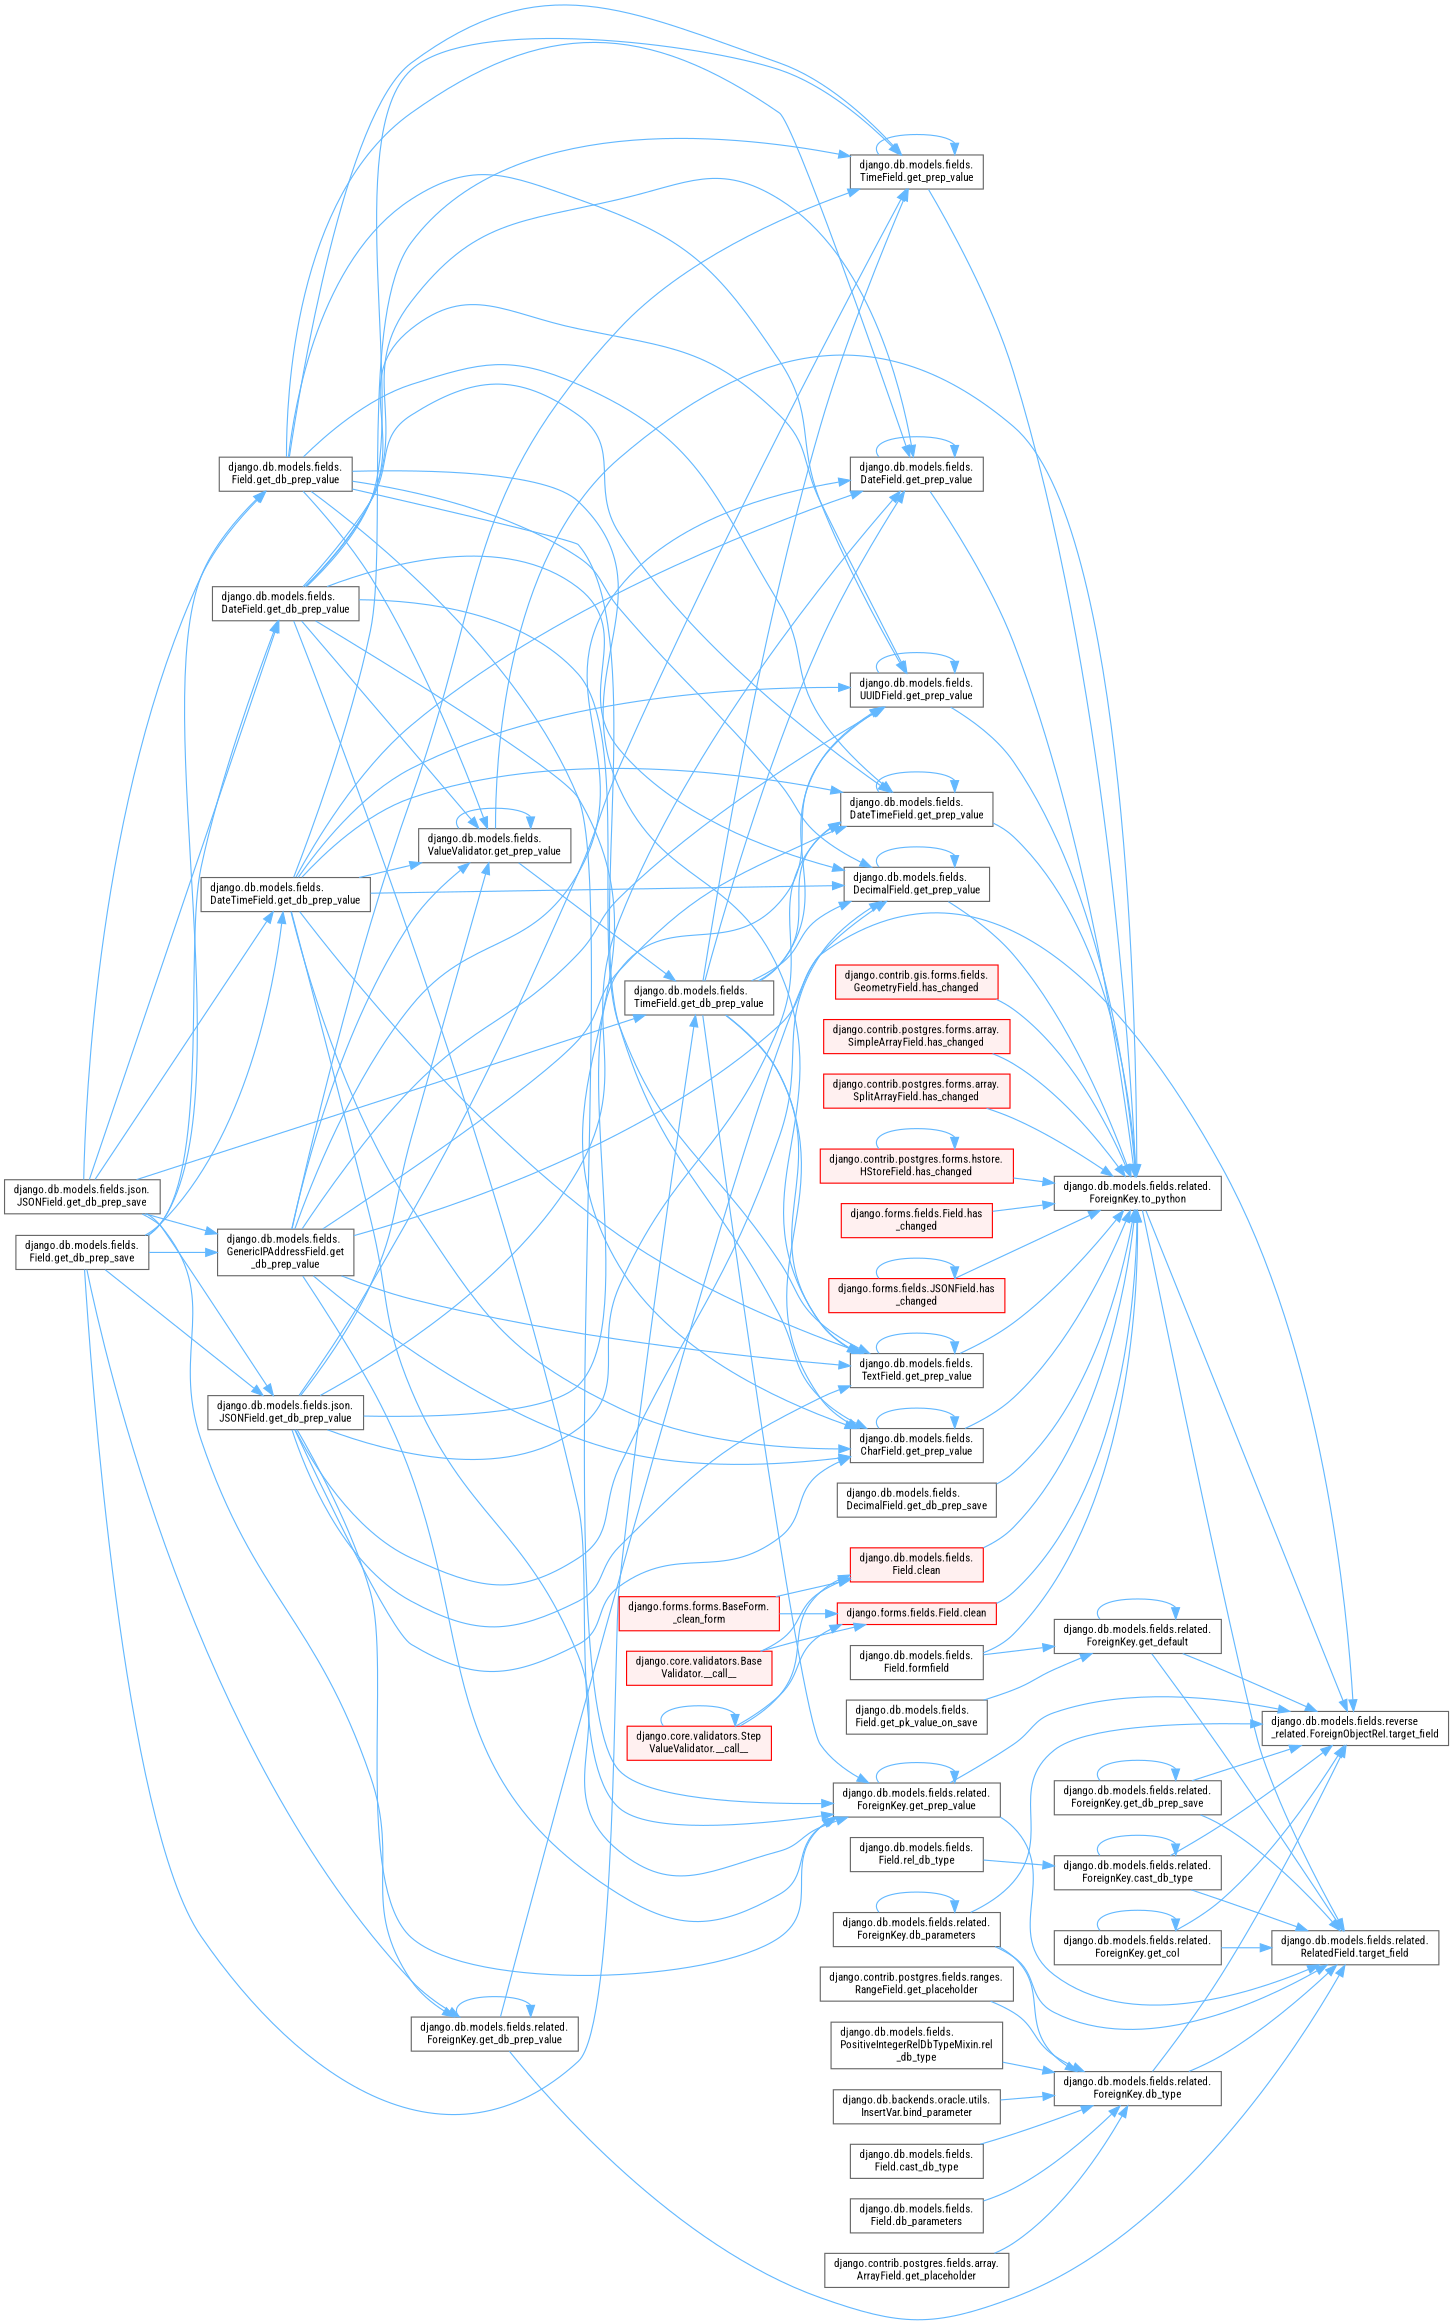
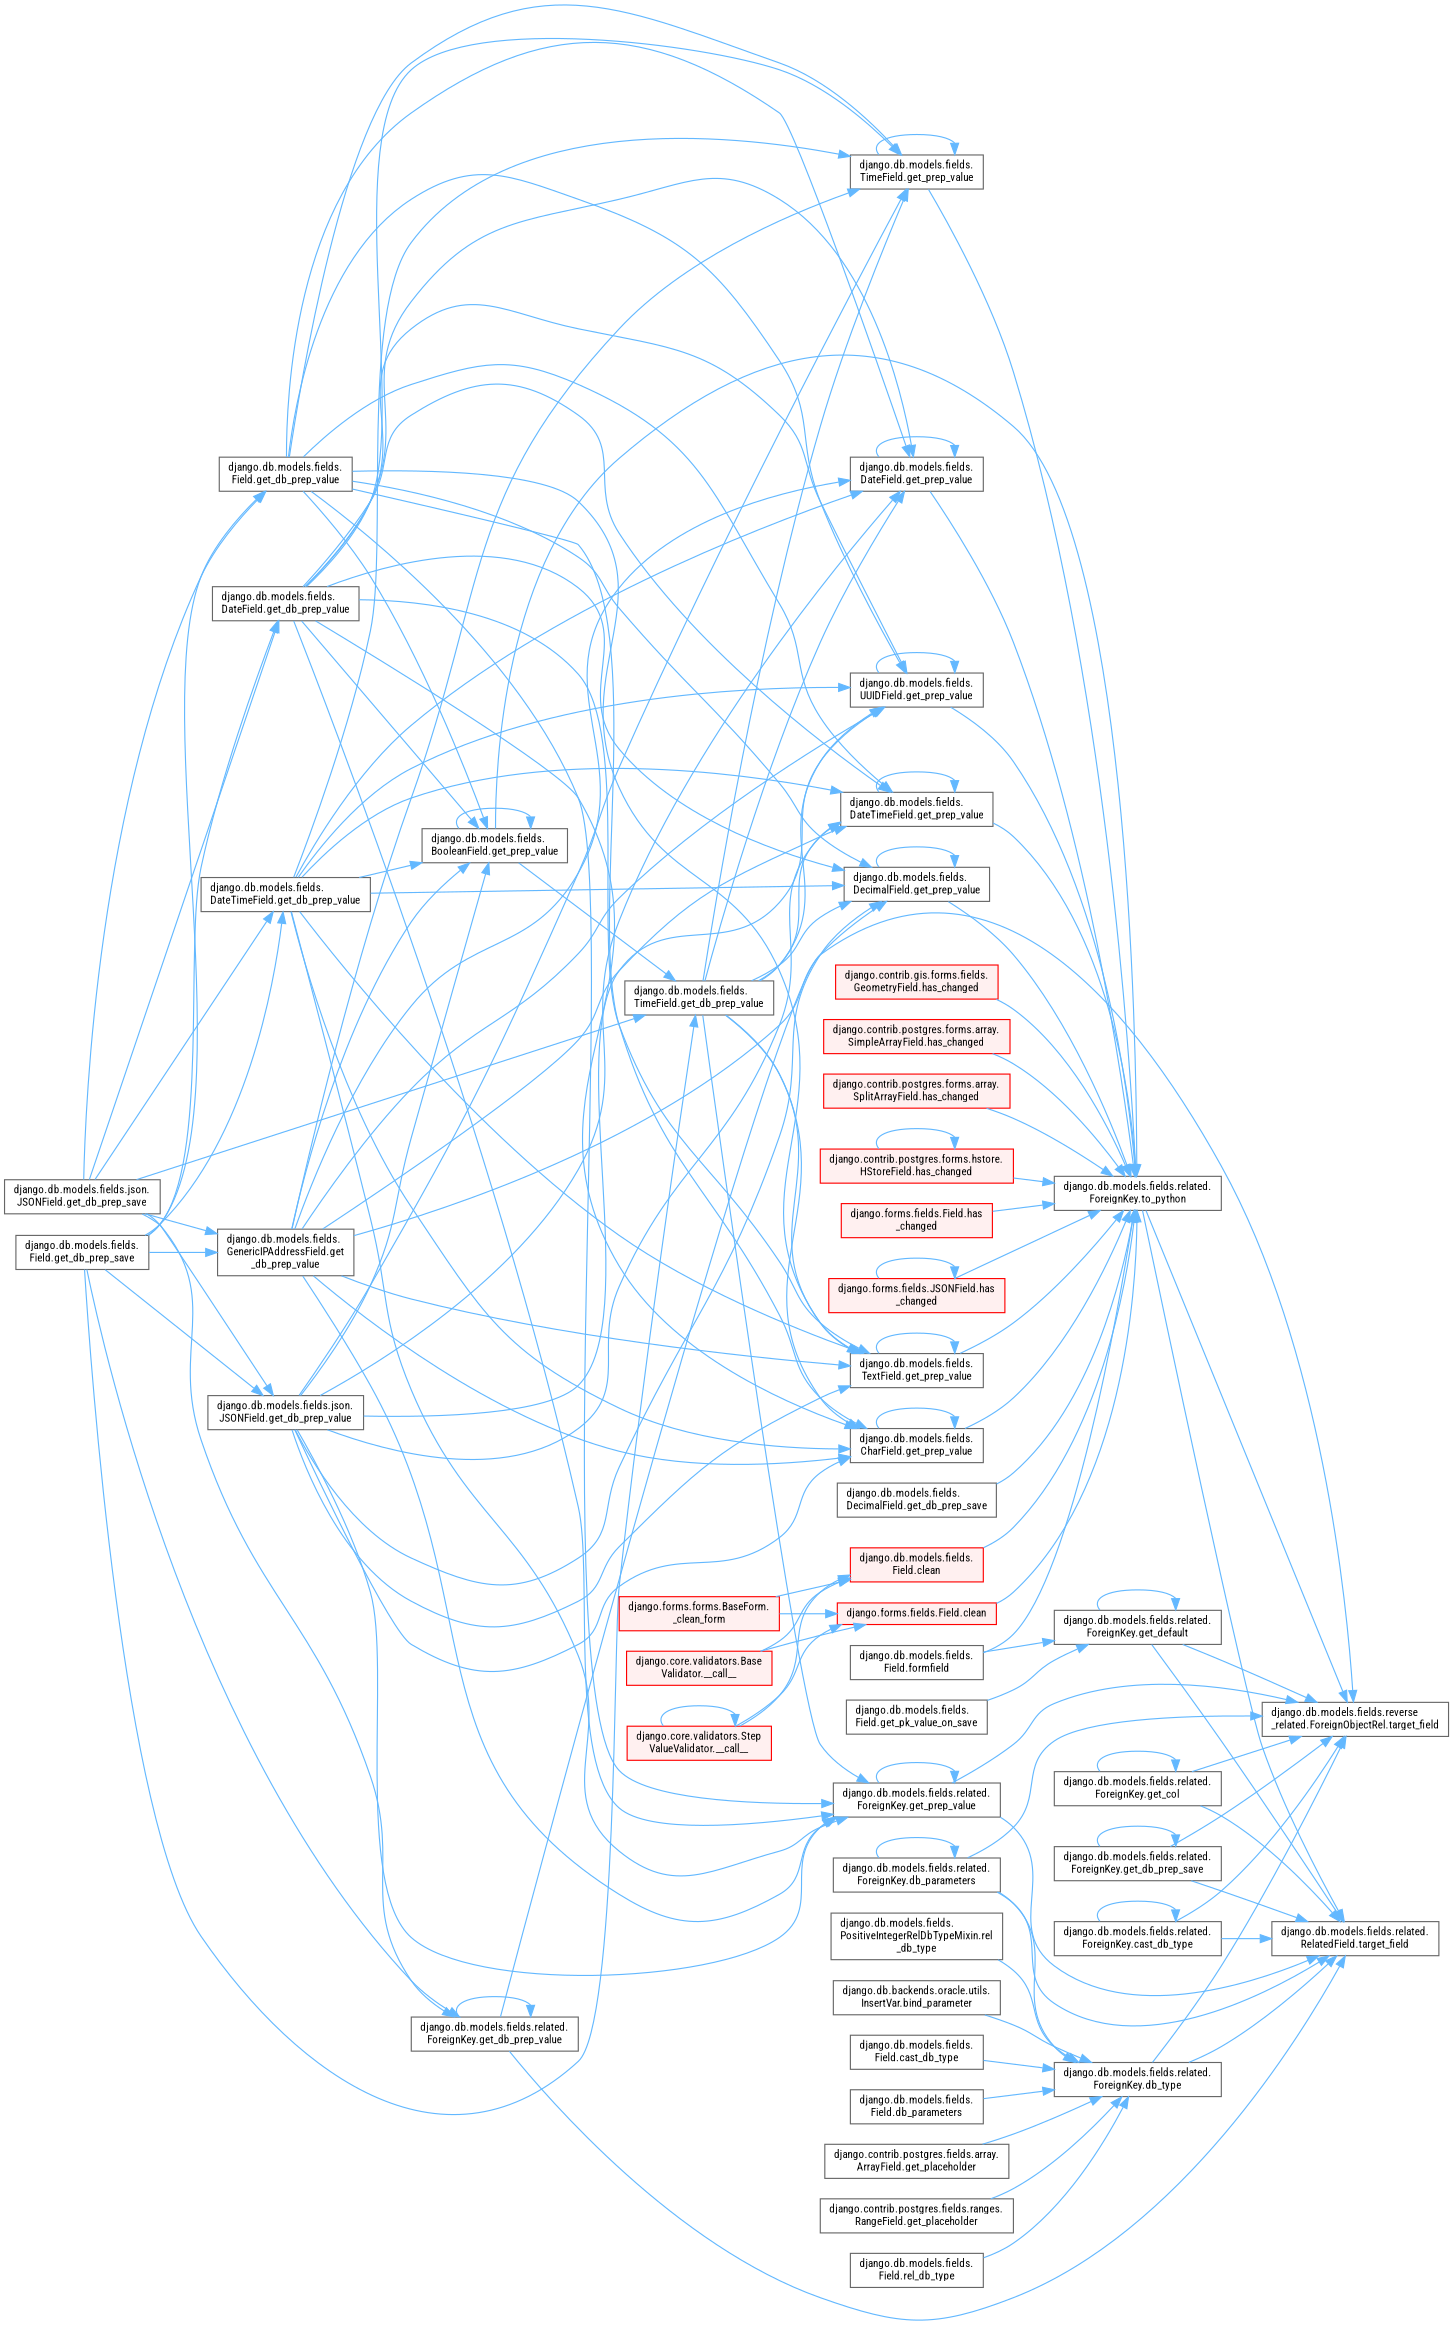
(495, 846) -> (495, 846)
(1013, 1862) -> (1065, 2194)
